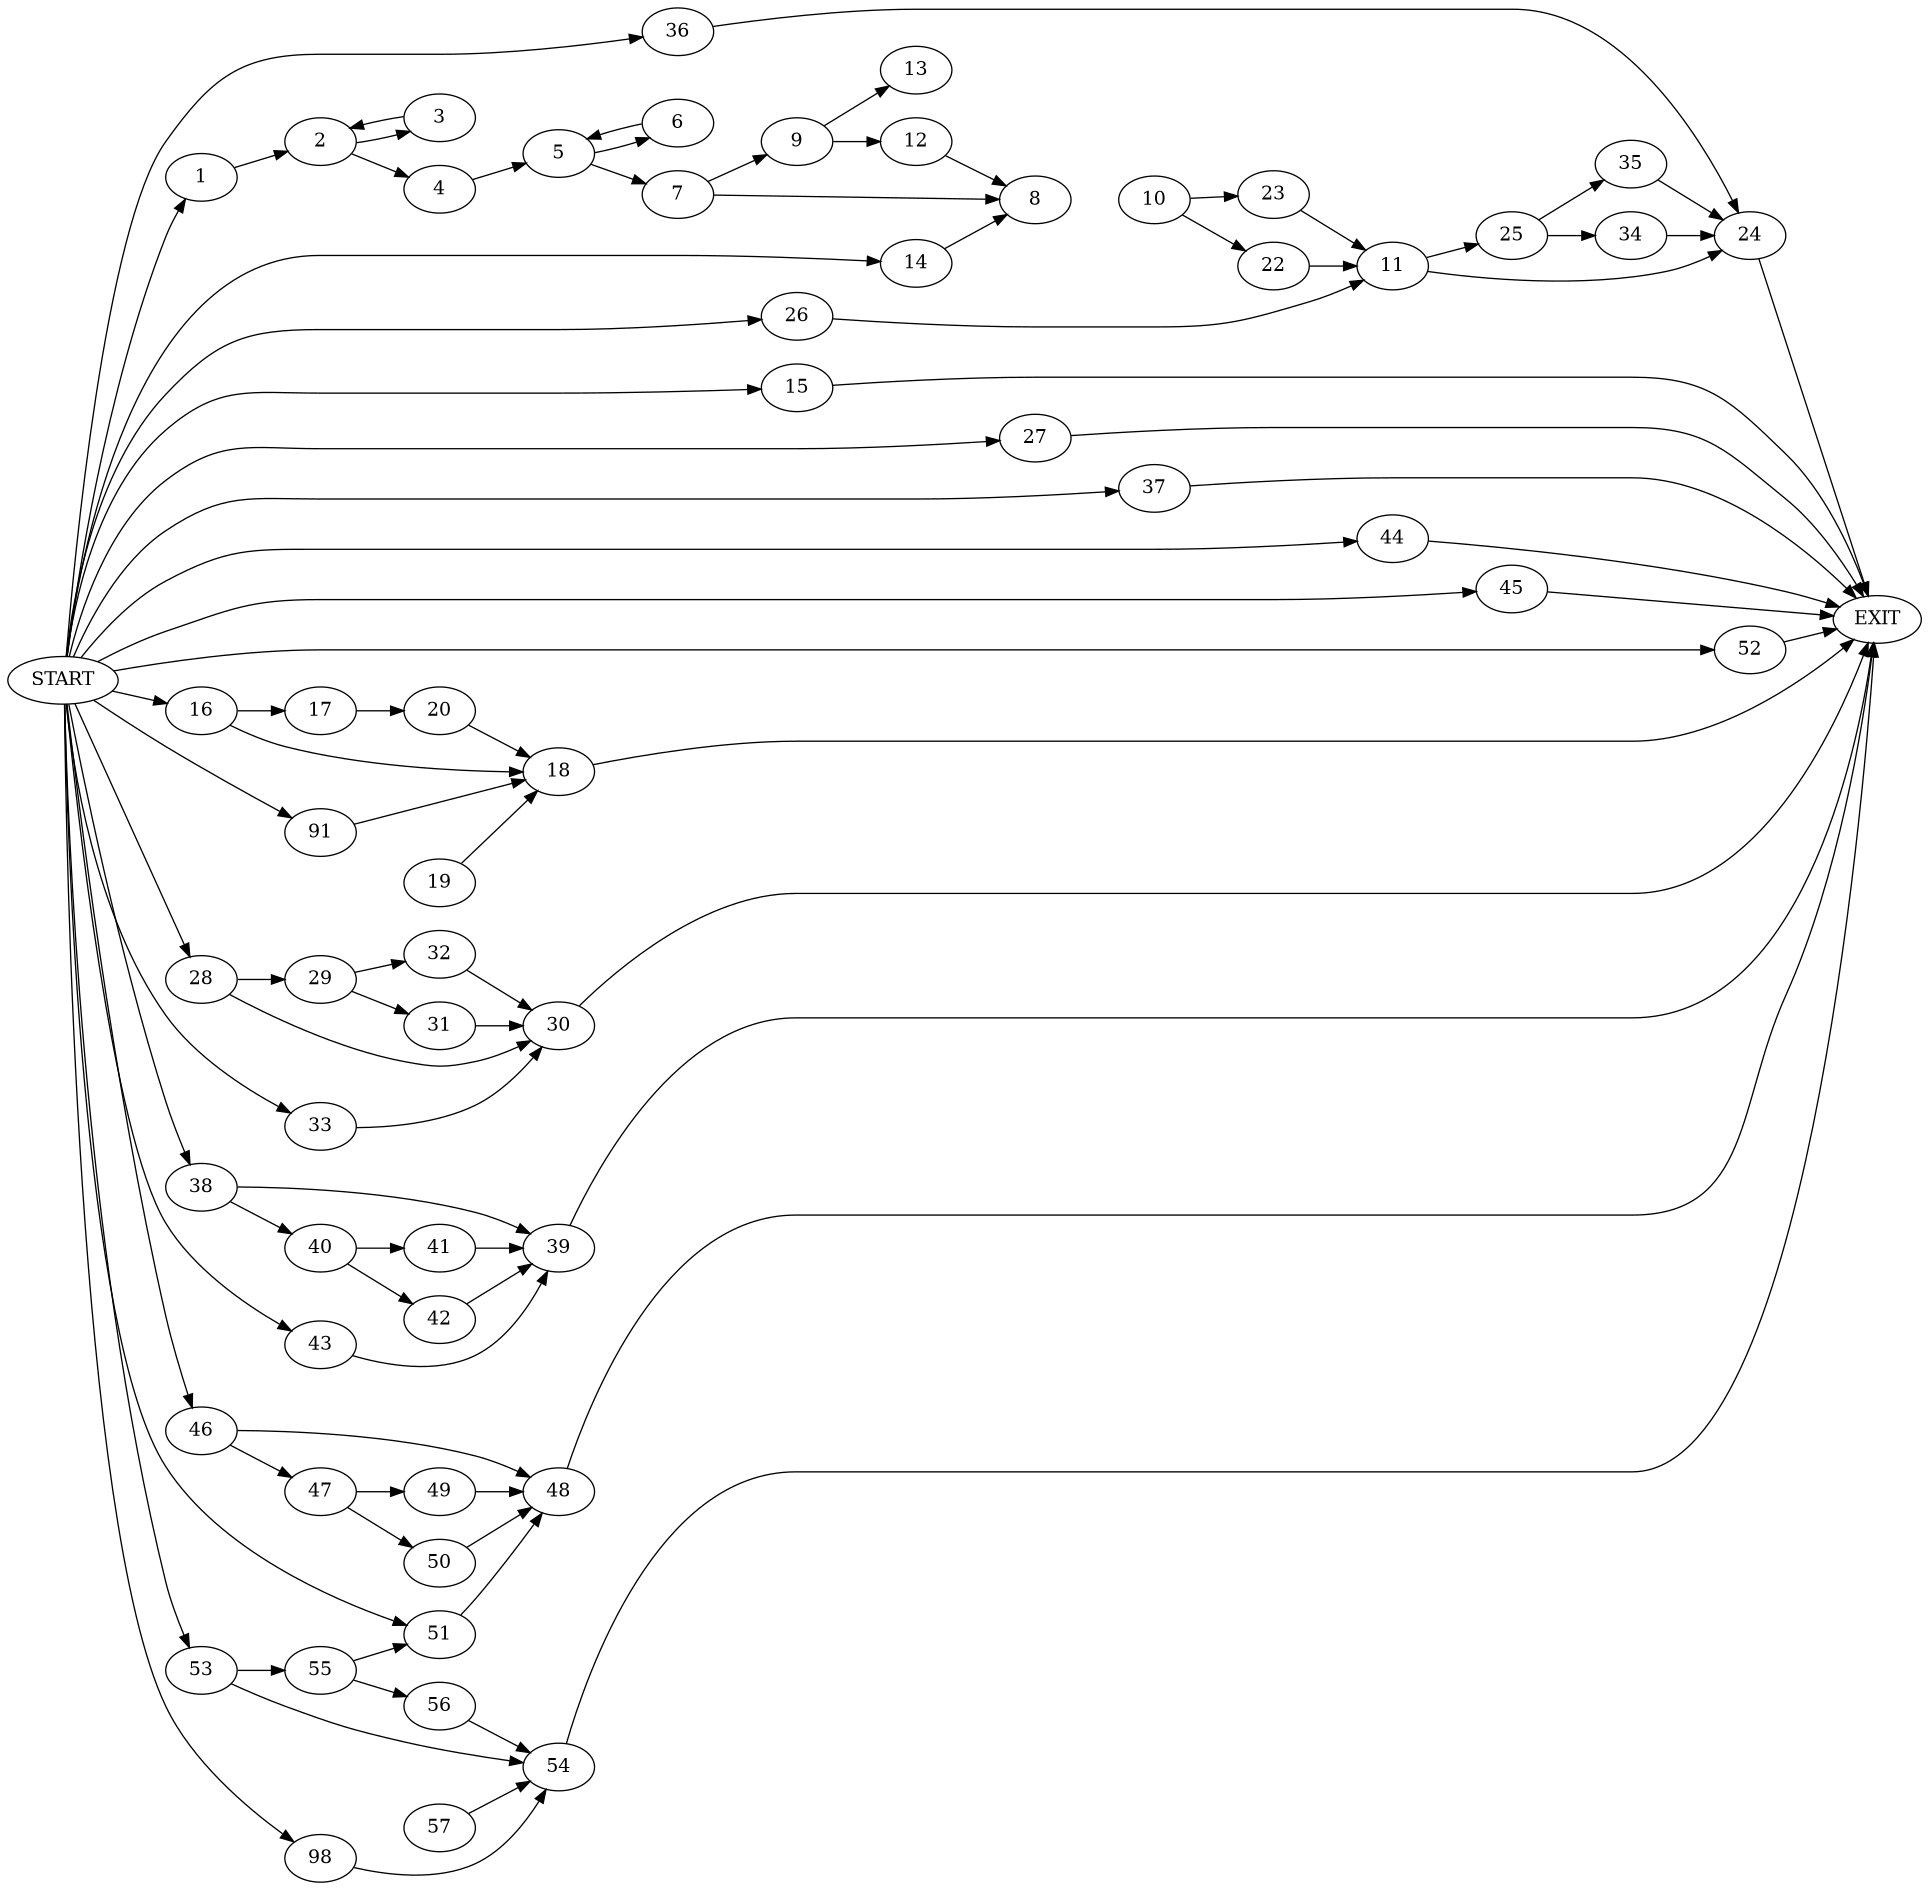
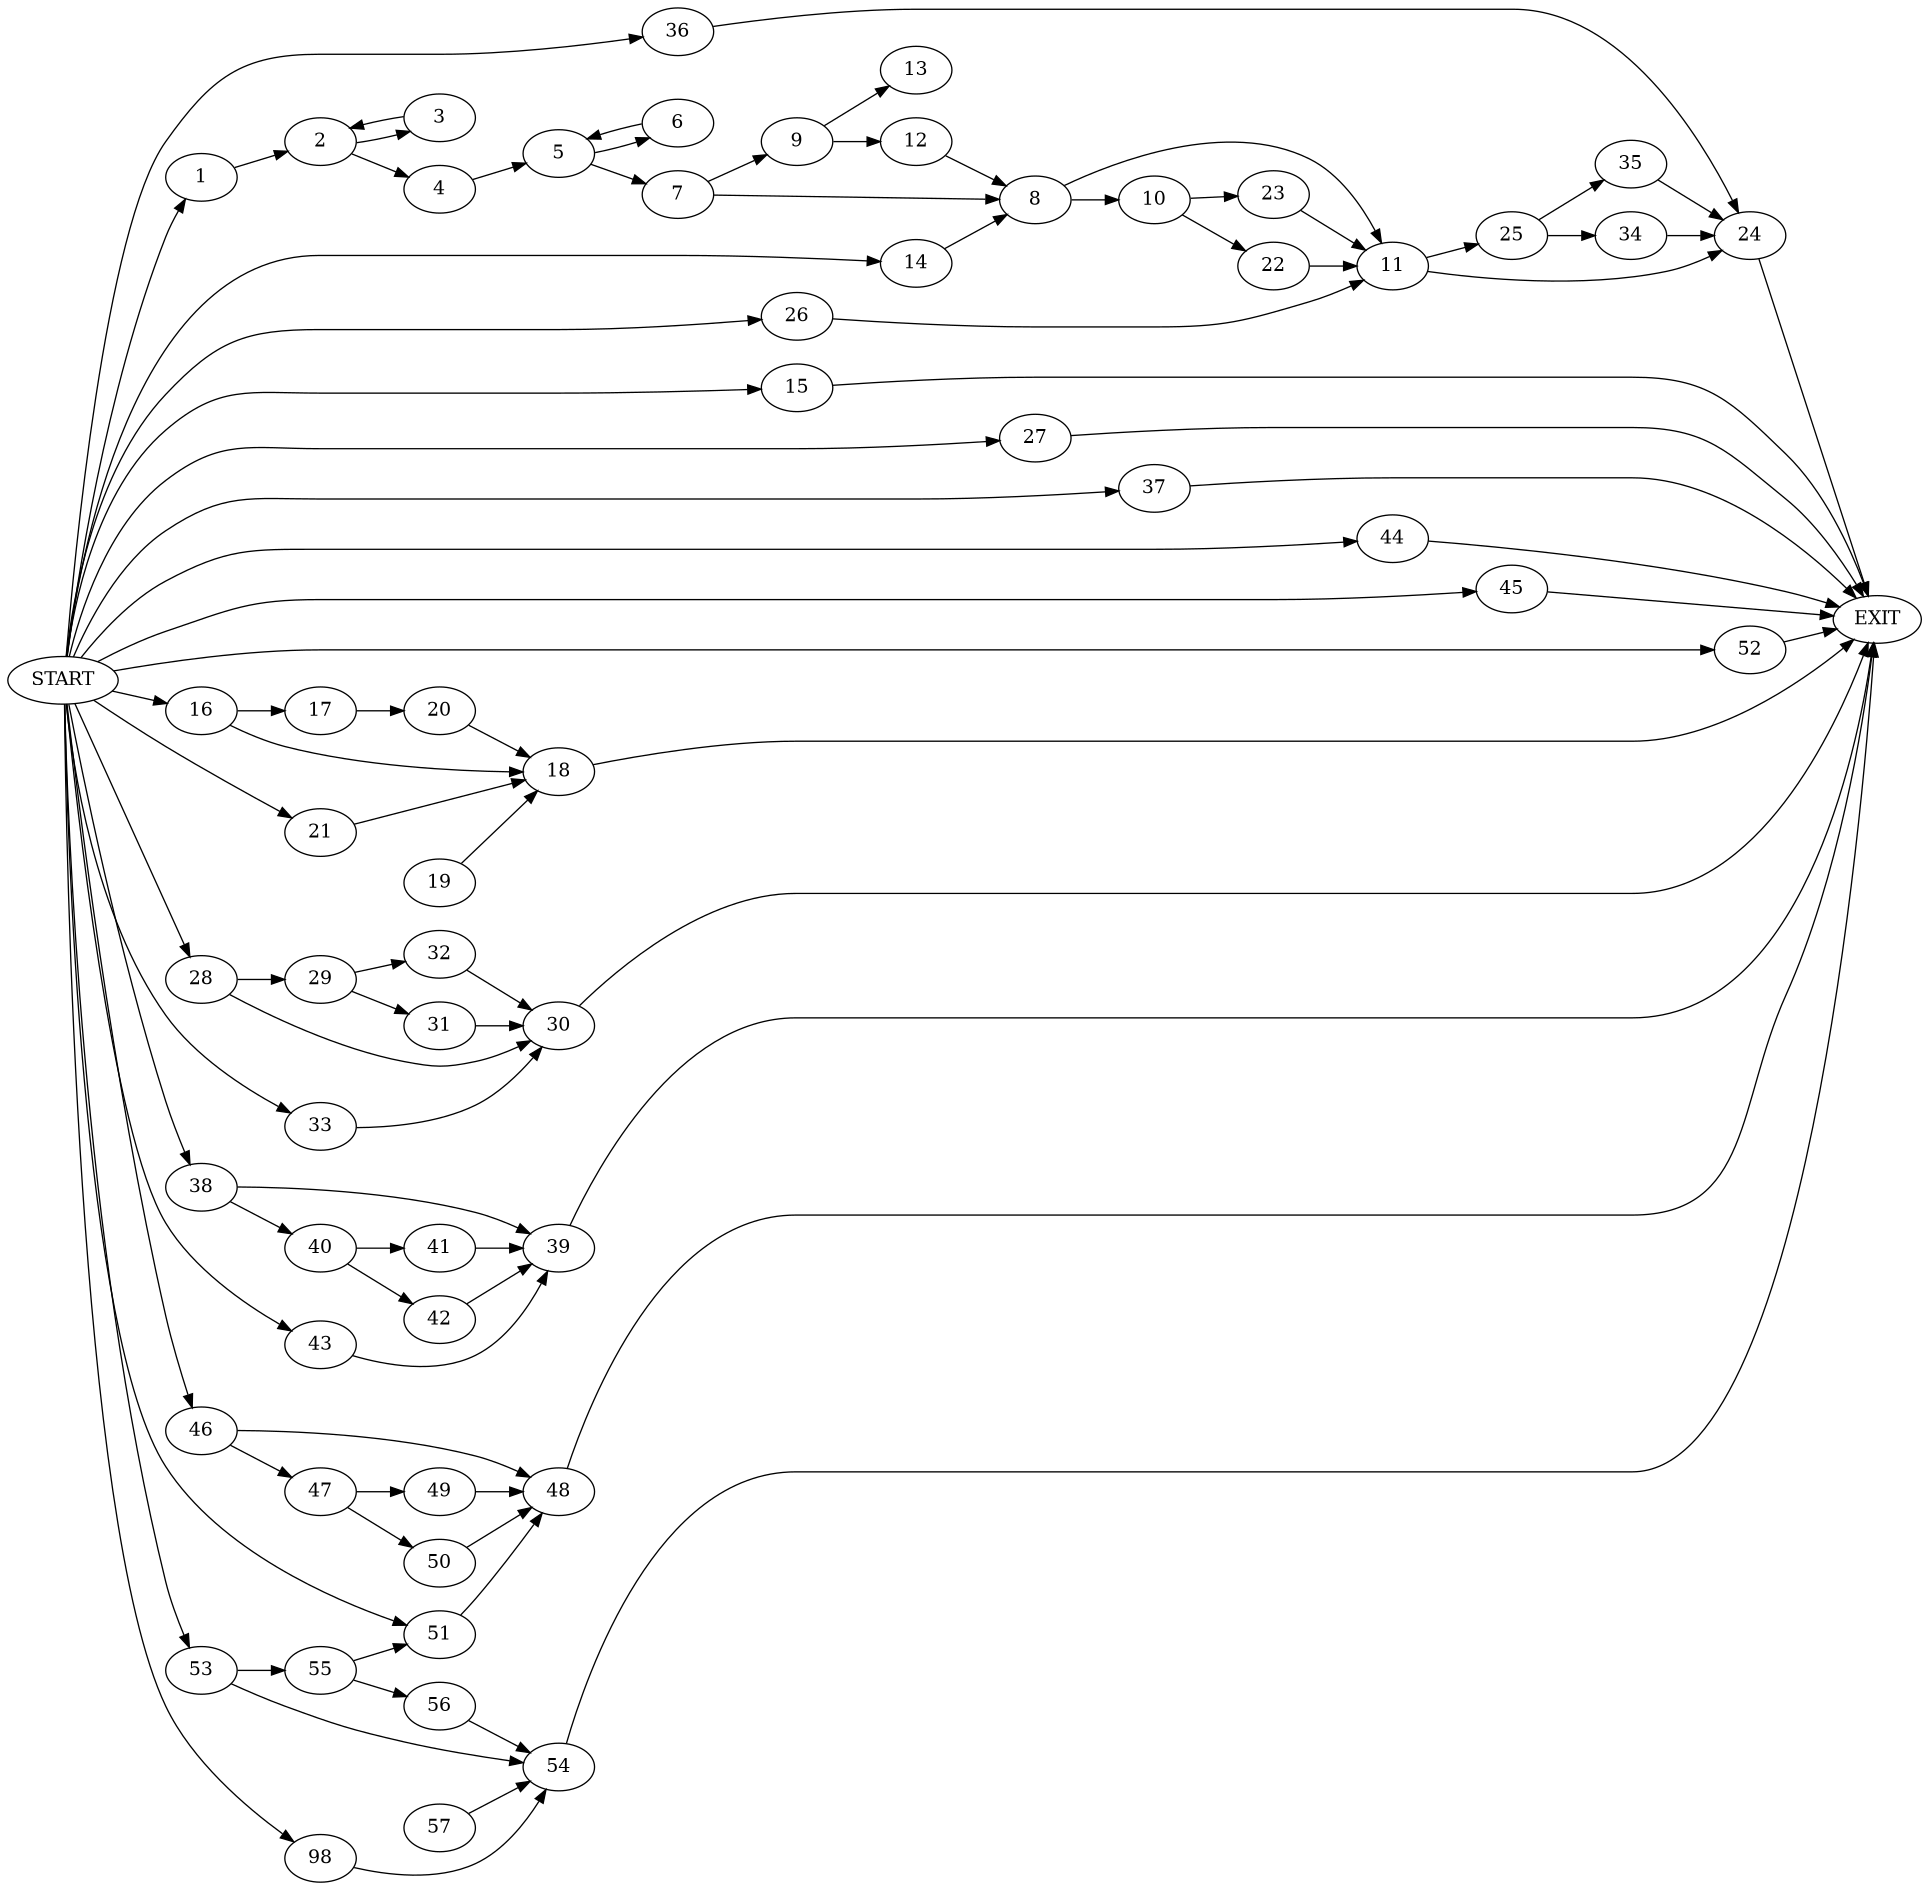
none -> (1234, 143)
none -> (1088, 200)
(321, 833) -> (321, 833)
